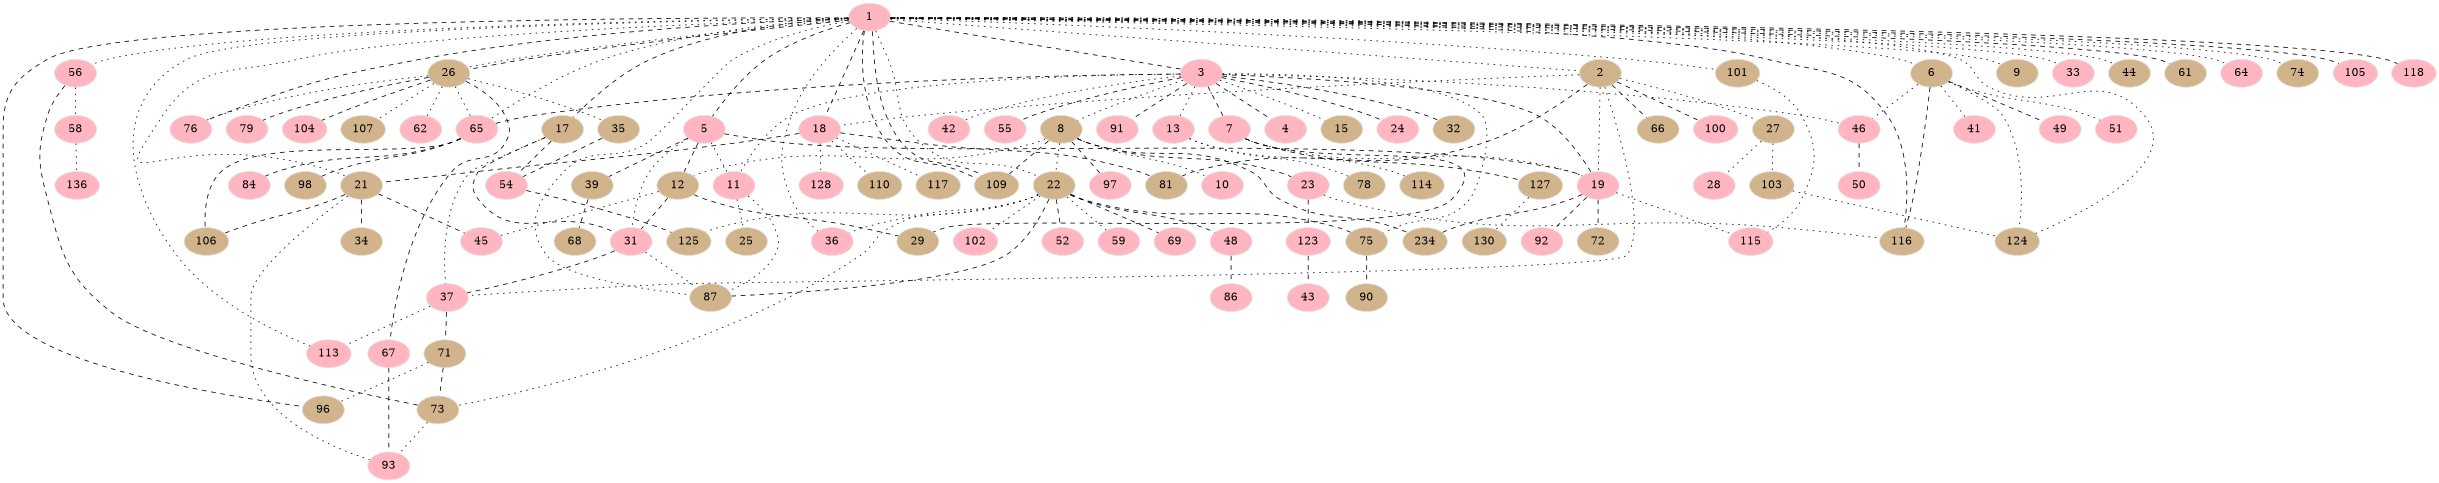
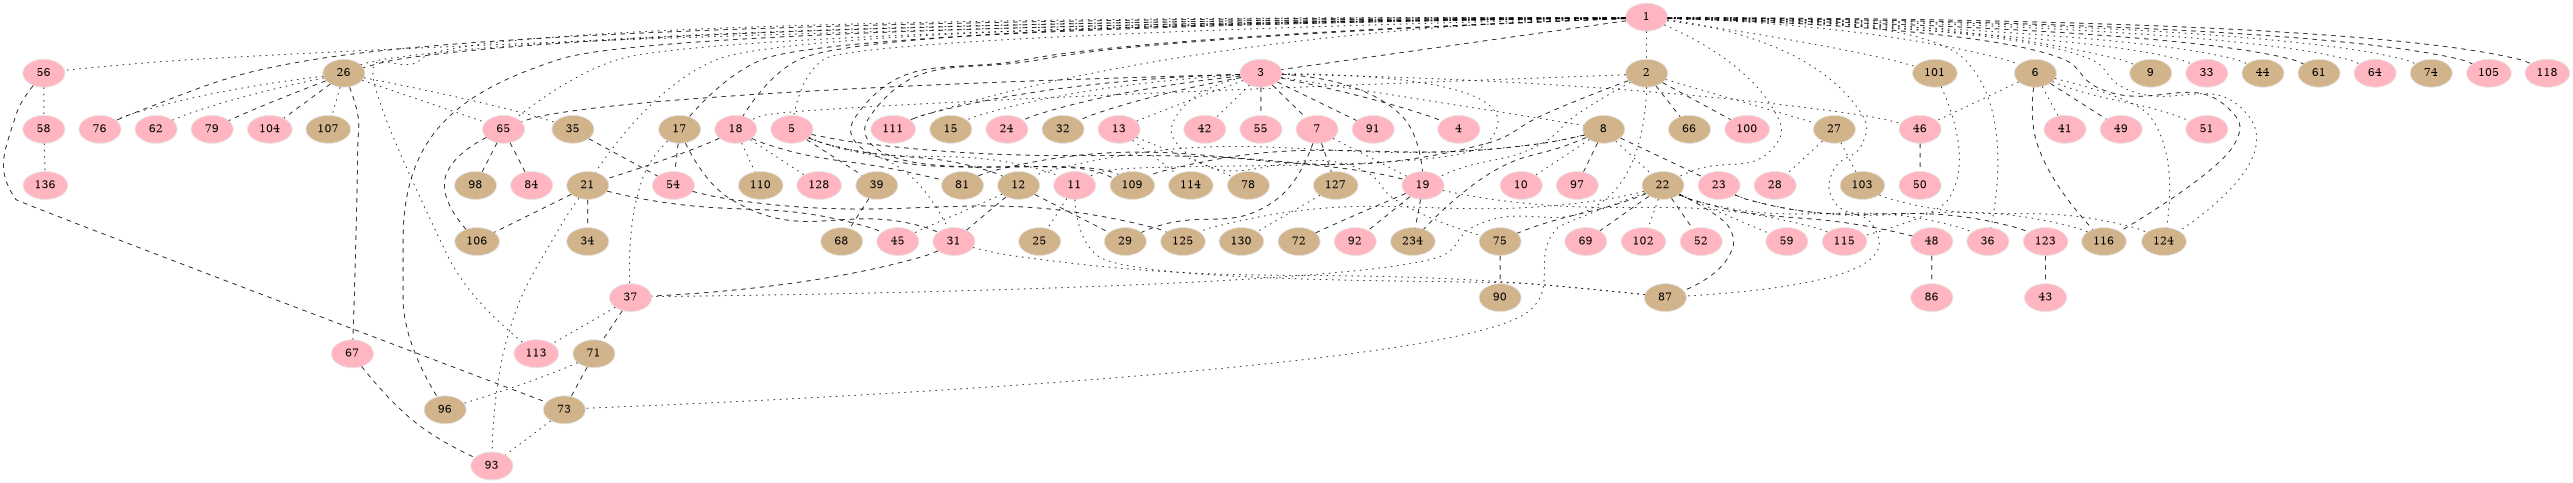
(772, 56) -> (1148, 33)
none -> (893, 129)
(938, 185) -> none
